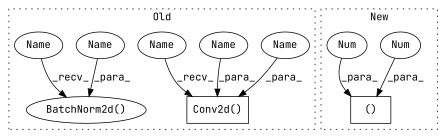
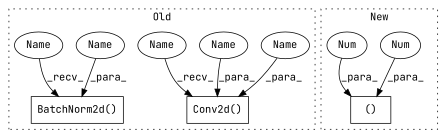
(86, 110) -> (77, 110)
